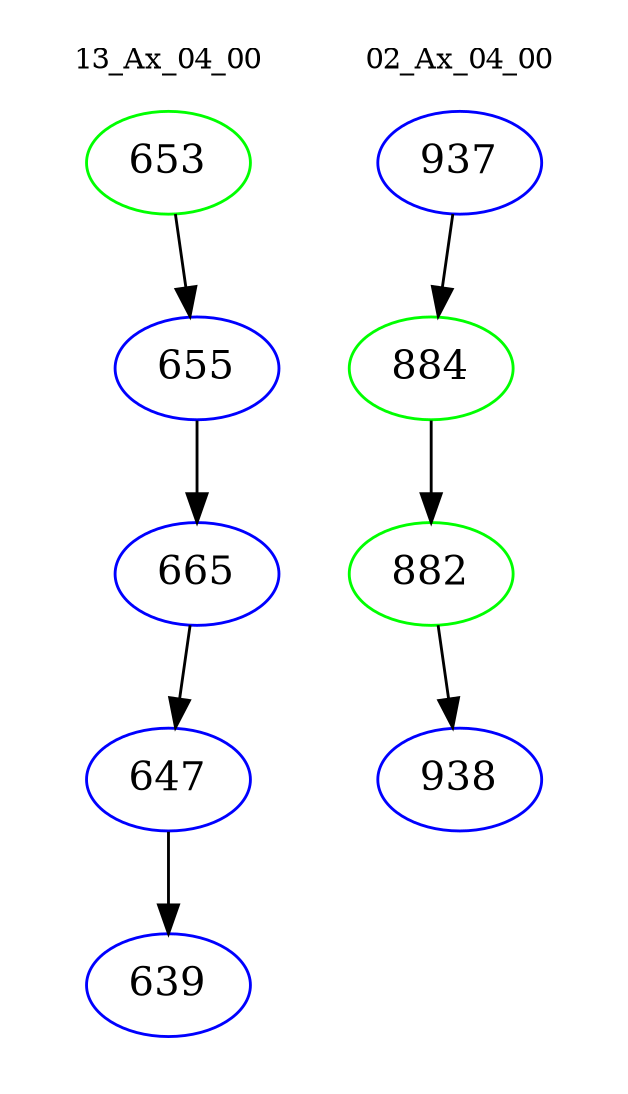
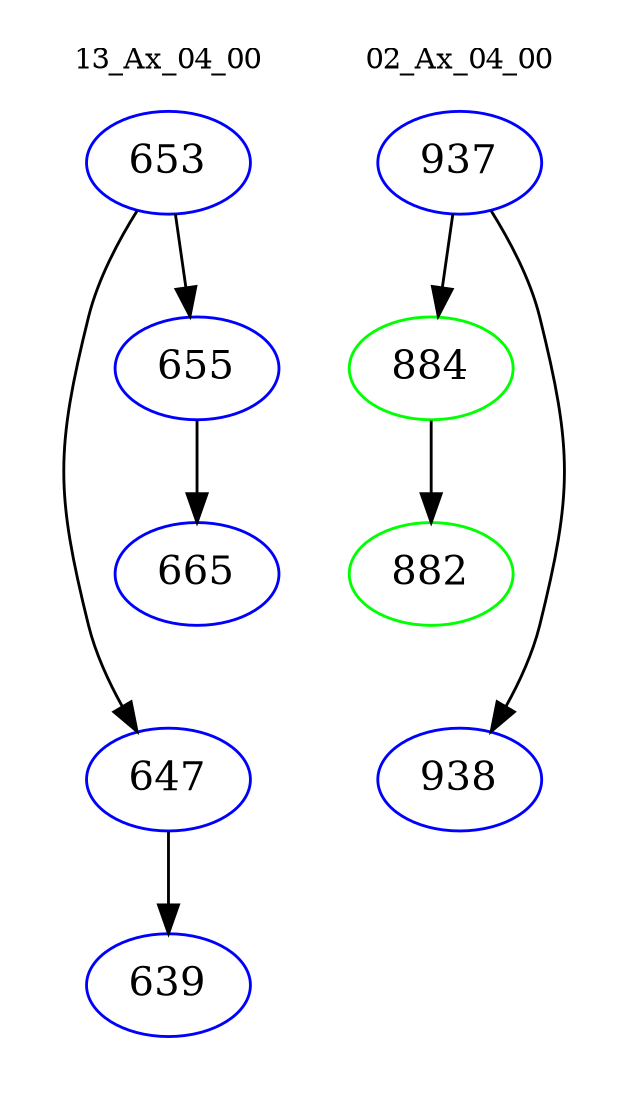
(168, 163) -> (168, 163)
(185, 662) -> (64, 457)
(443, 662) -> (564, 457)
